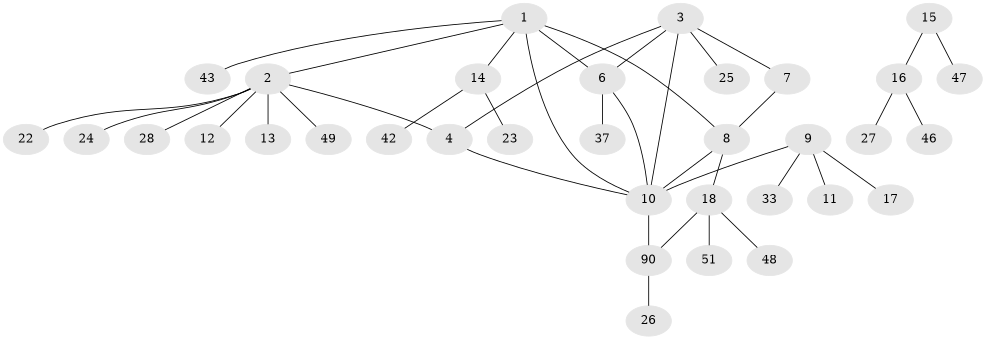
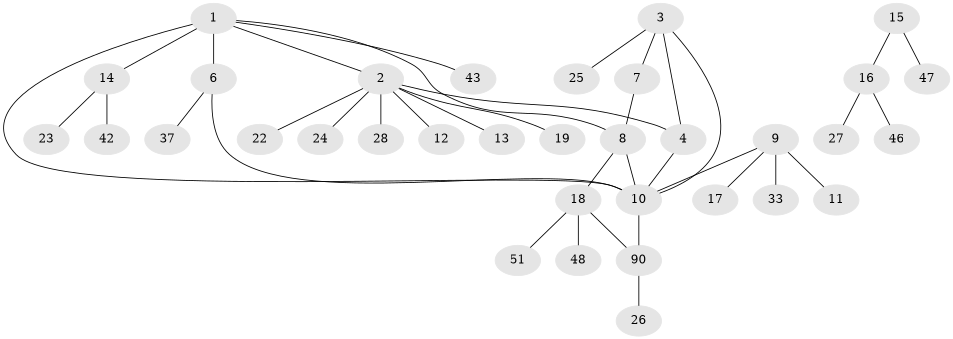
(642, 49) -> none
(329, 139) -> (562, 139)
